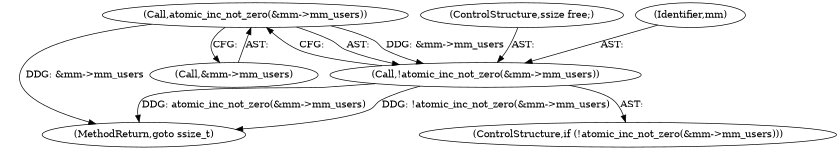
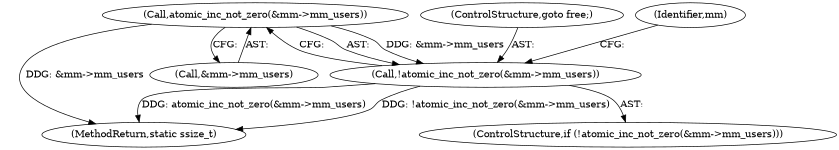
(522, 15) -> (522, 15)
(614, 45) -> (614, 45)
(144, 135) -> (144, 135)
